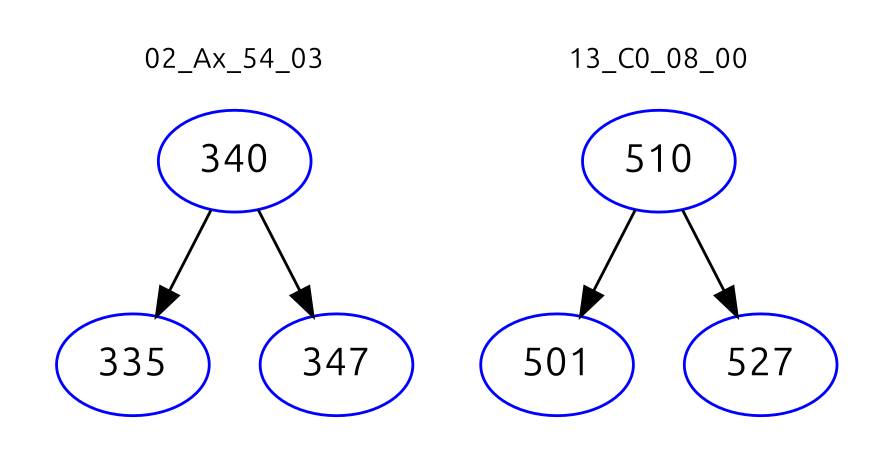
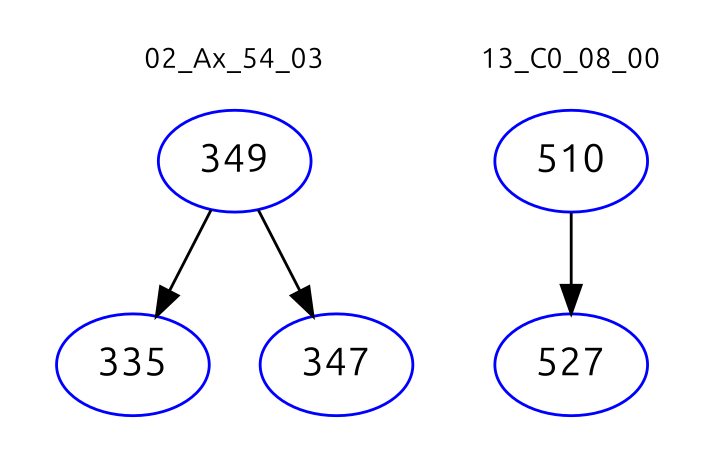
(235, 161) -> (235, 161)
(557, 365) -> none
